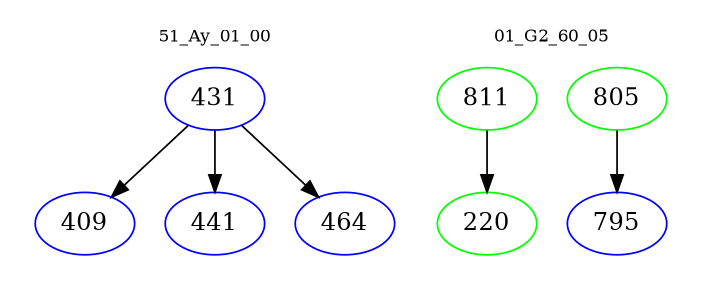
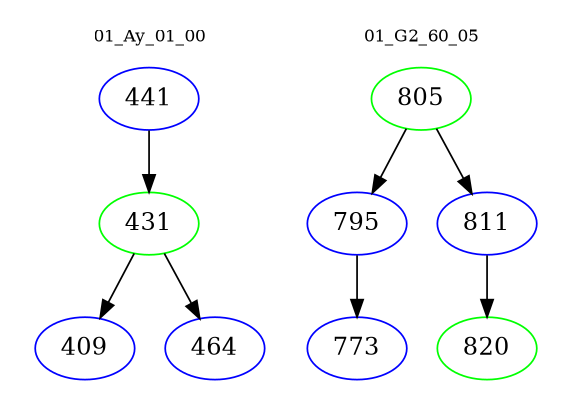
(215, 37) -> (150, 37)
(215, 99) -> (149, 224)
(487, 99) -> (487, 224)
(215, 153) -> (149, 153)
none -> (450, 153)
(487, 224) -> (487, 348)
none -> (357, 348)
